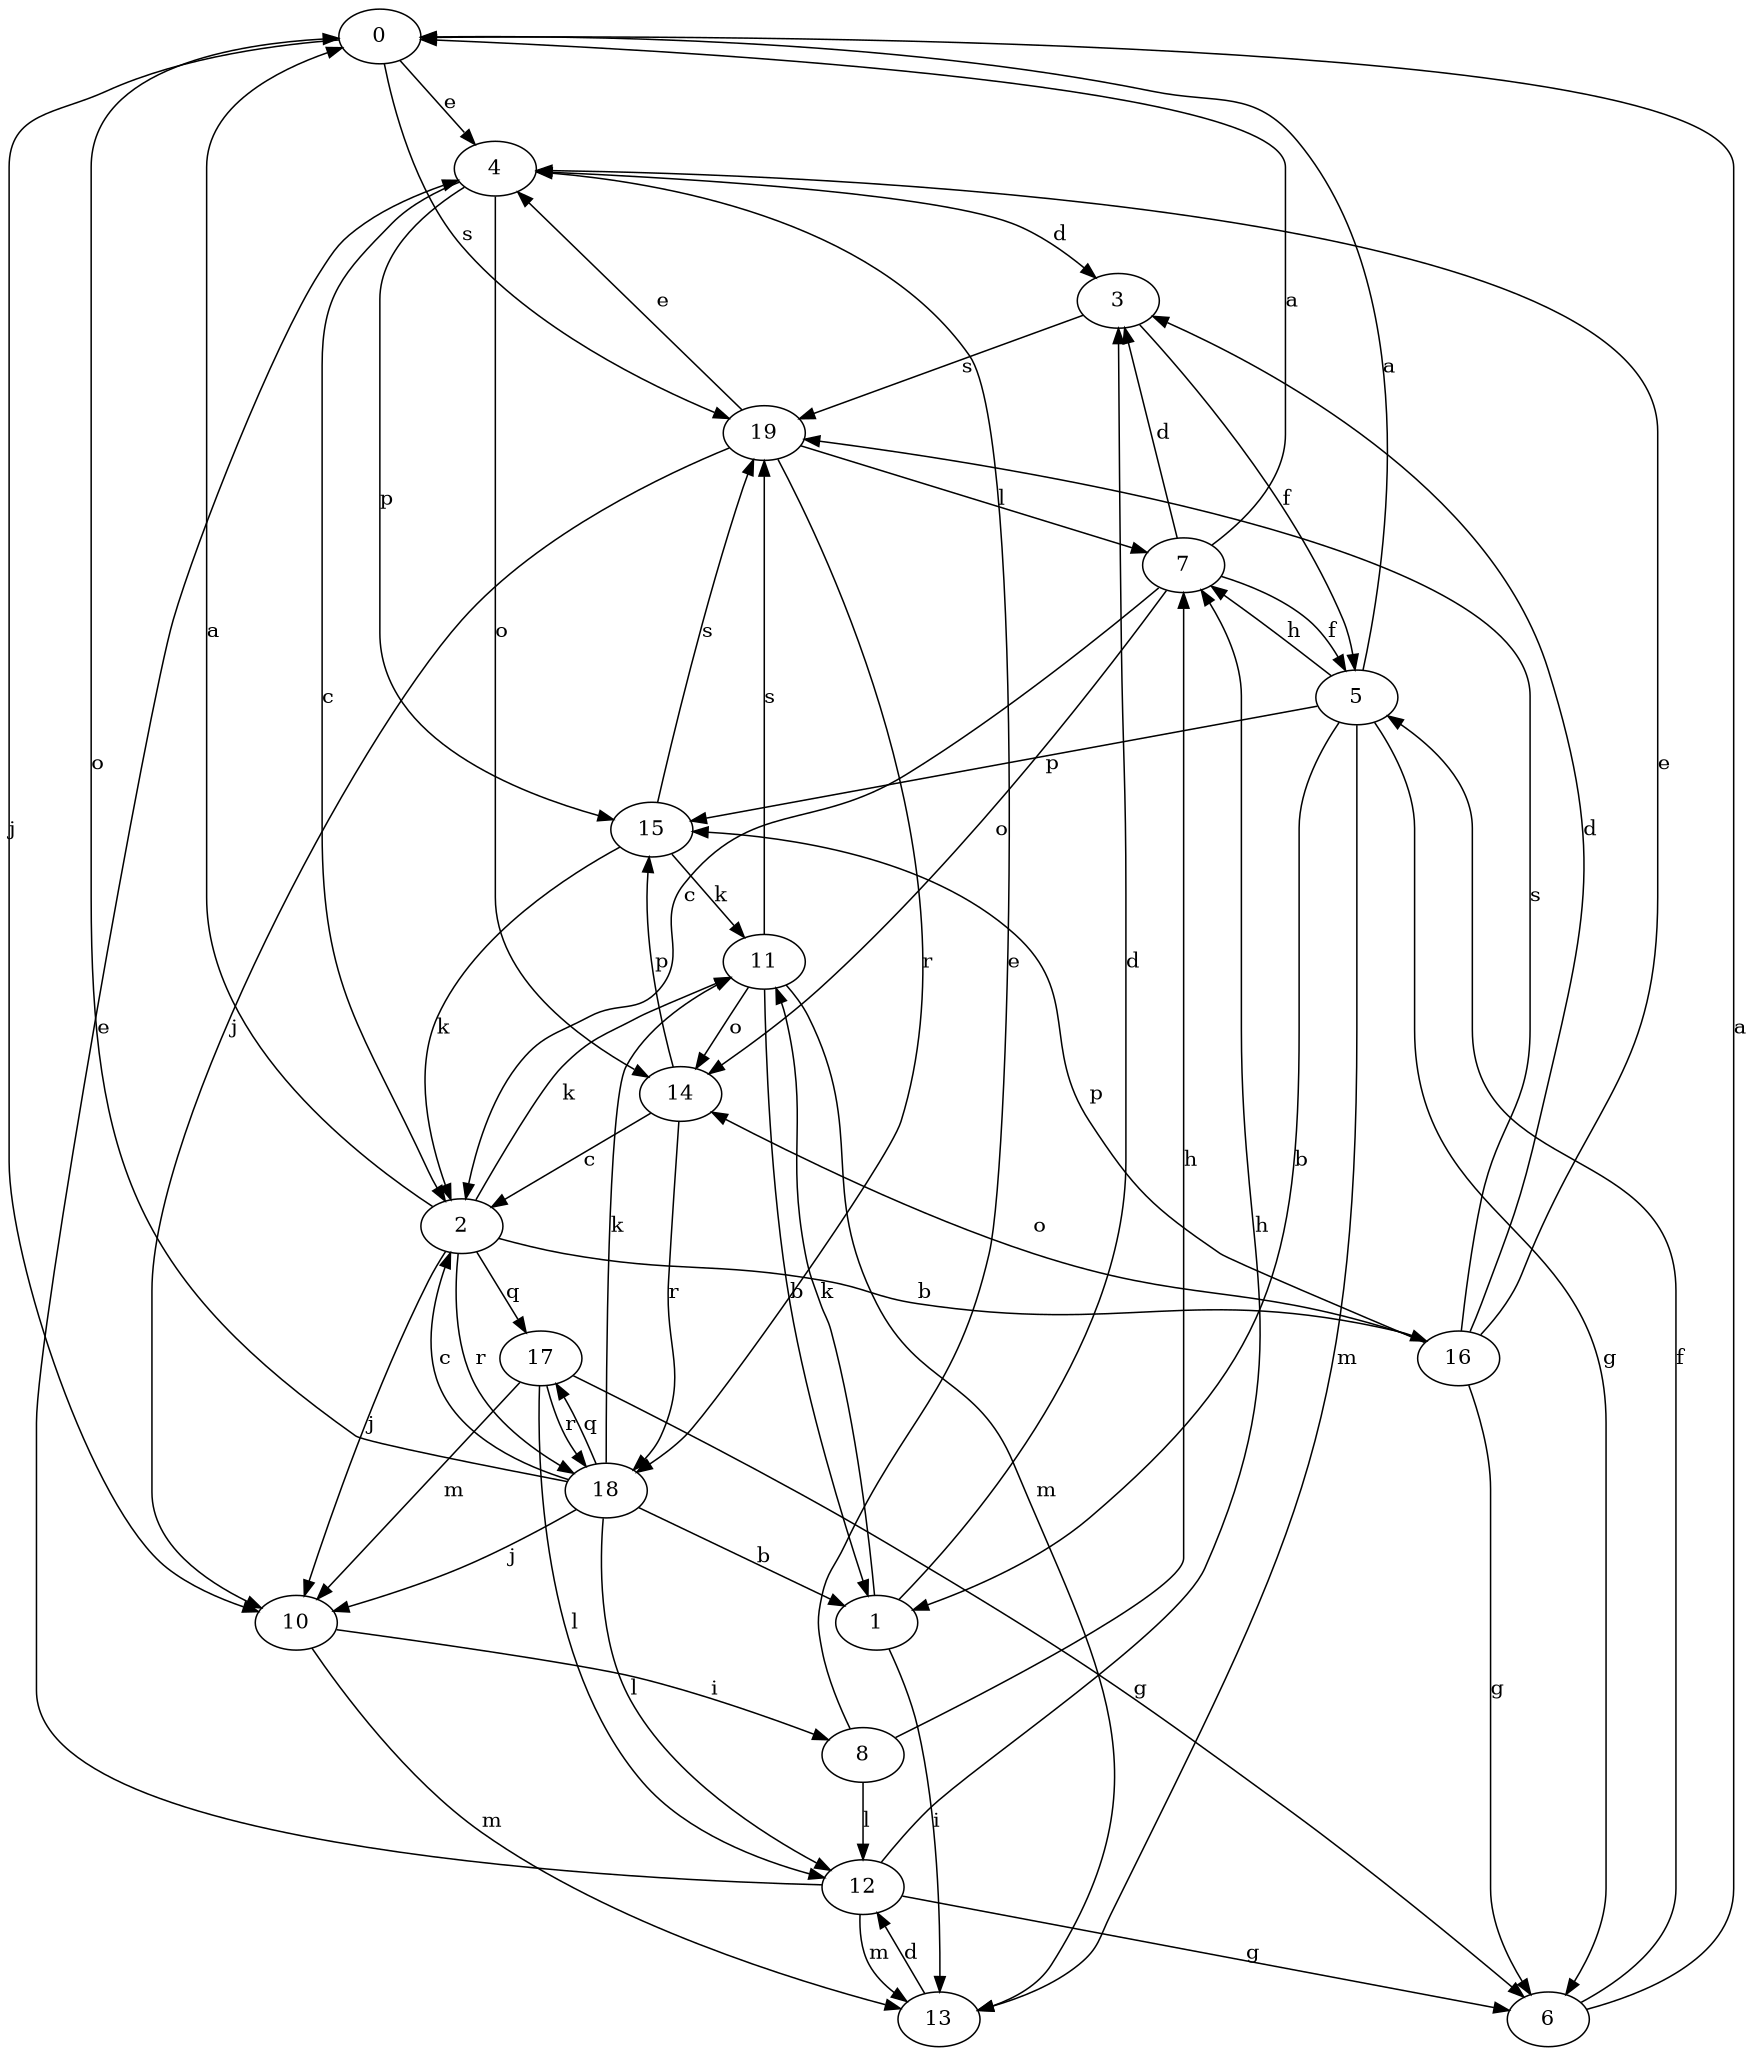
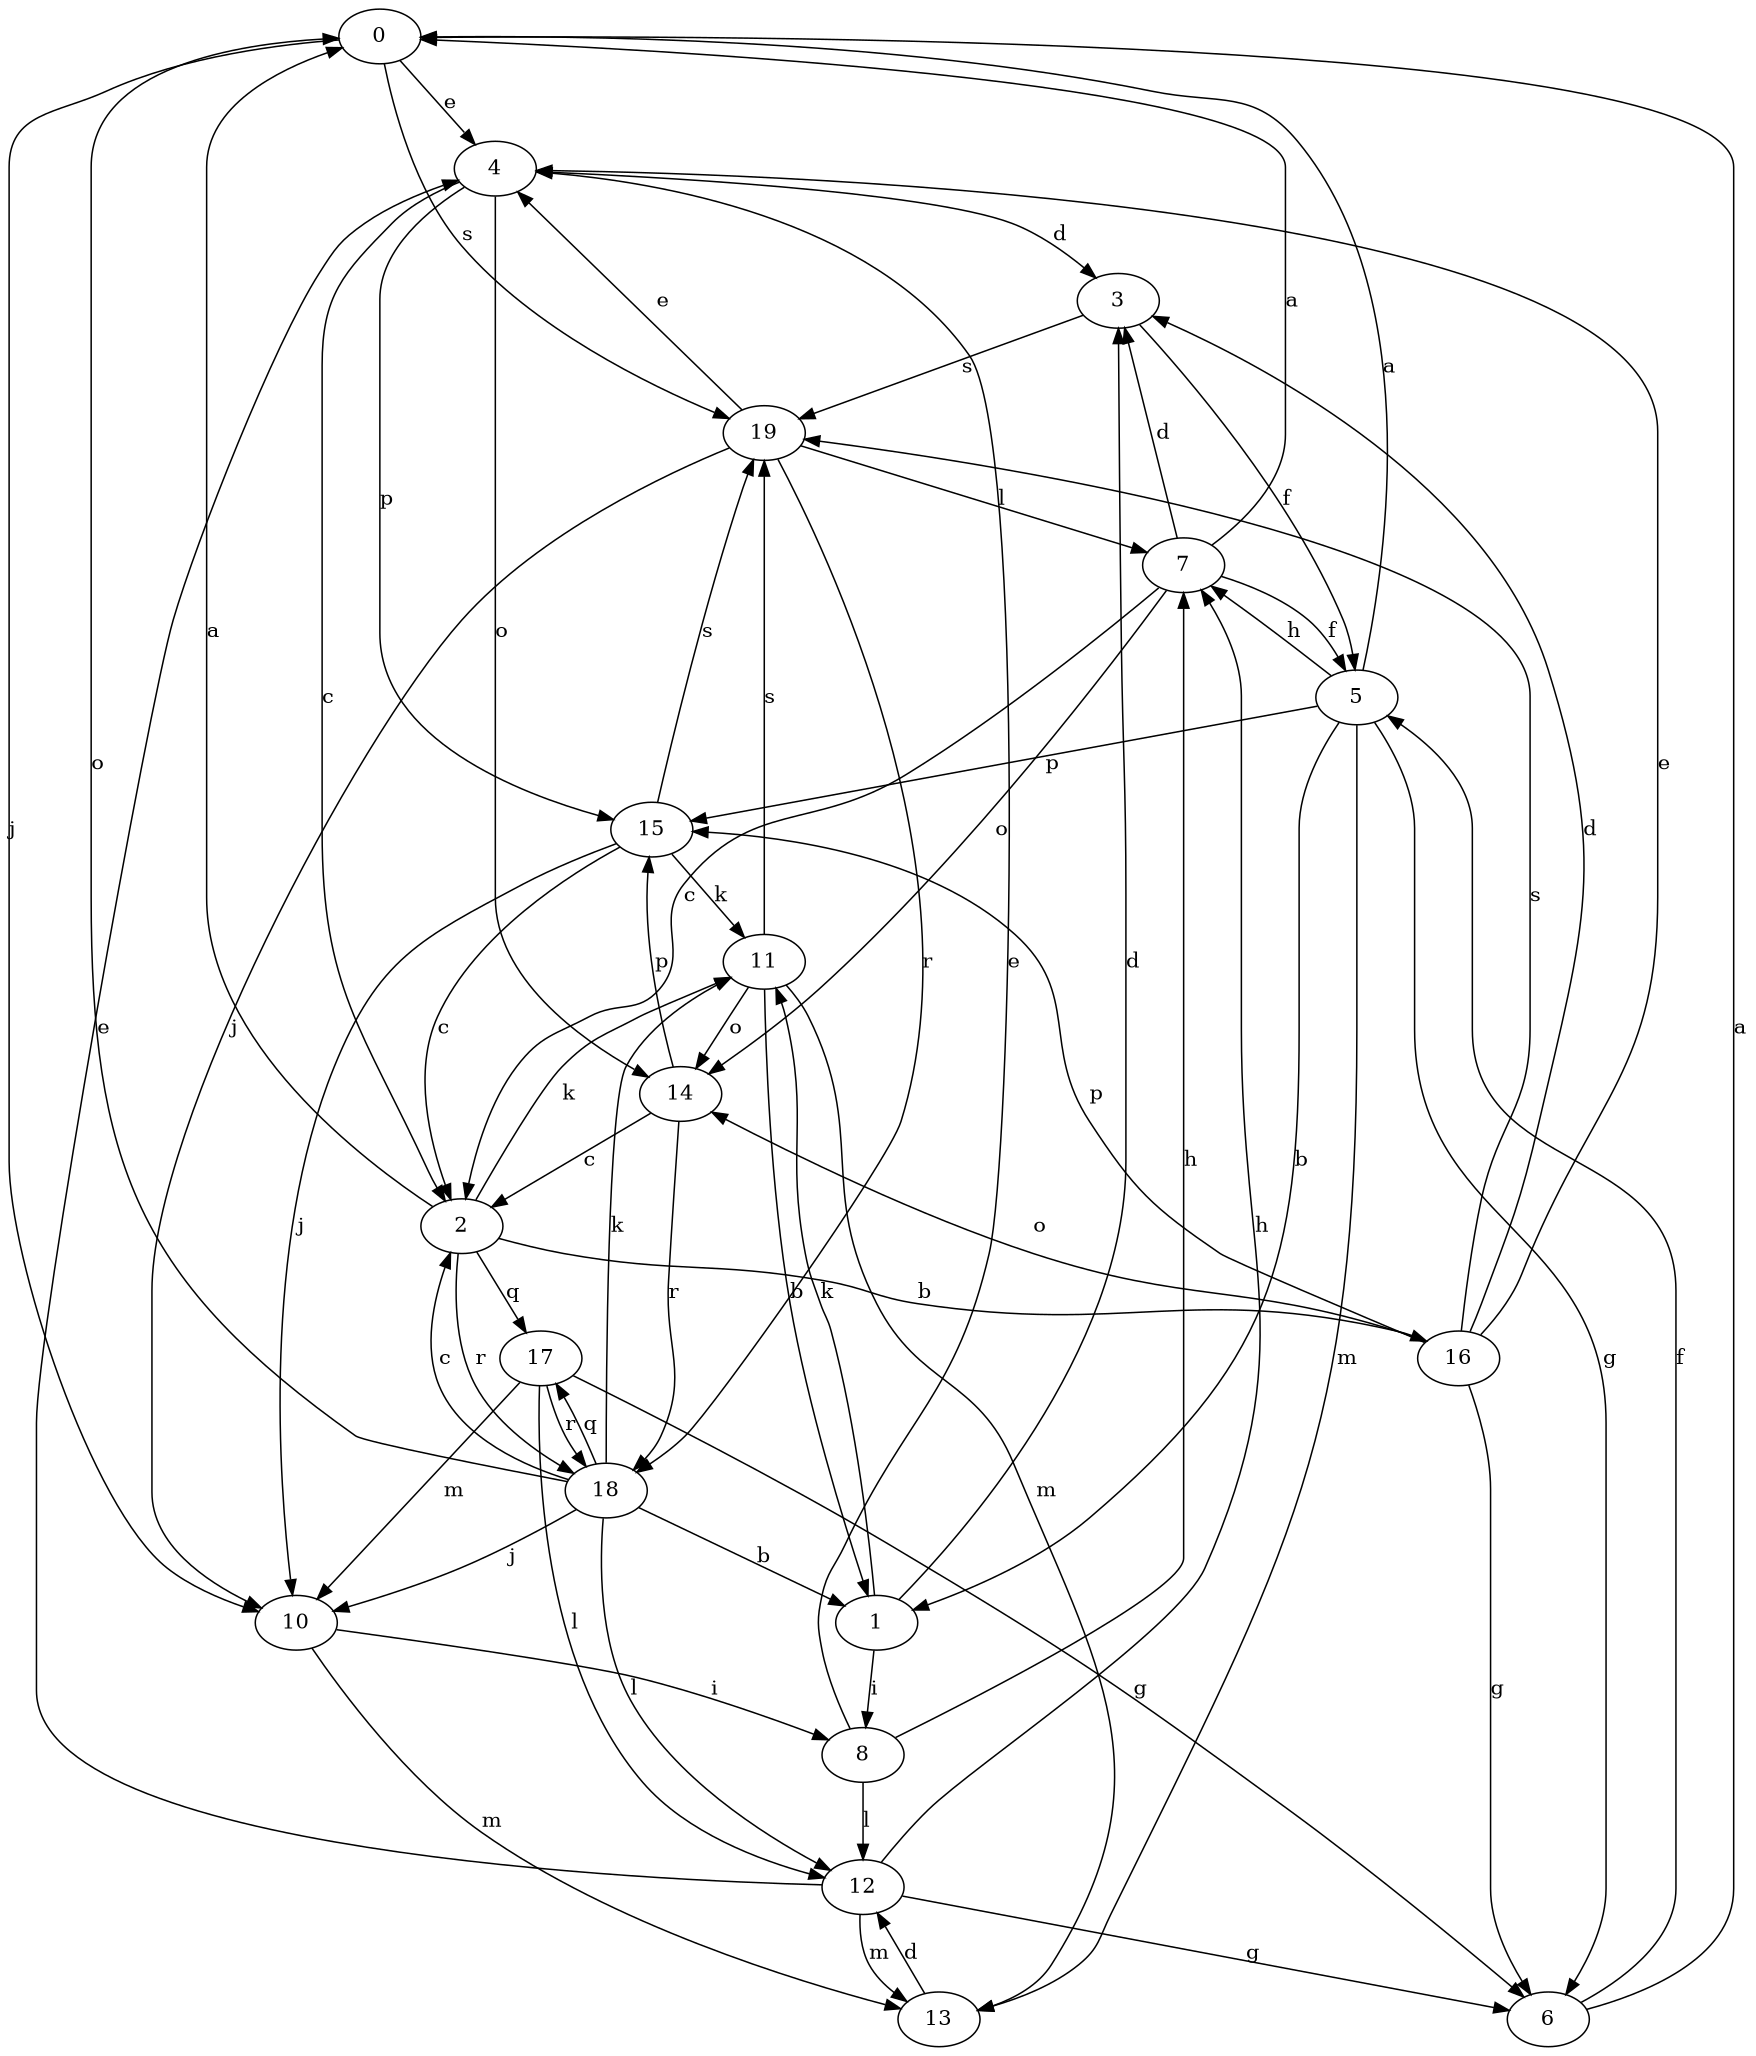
(444, 1028) -> (444, 1028)
(370, 1413) -> (311, 1136)
(929, 1793) -> (871, 1681)
